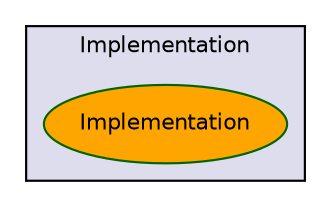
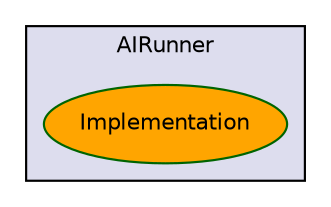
(166, 47) -> (166, 47)
